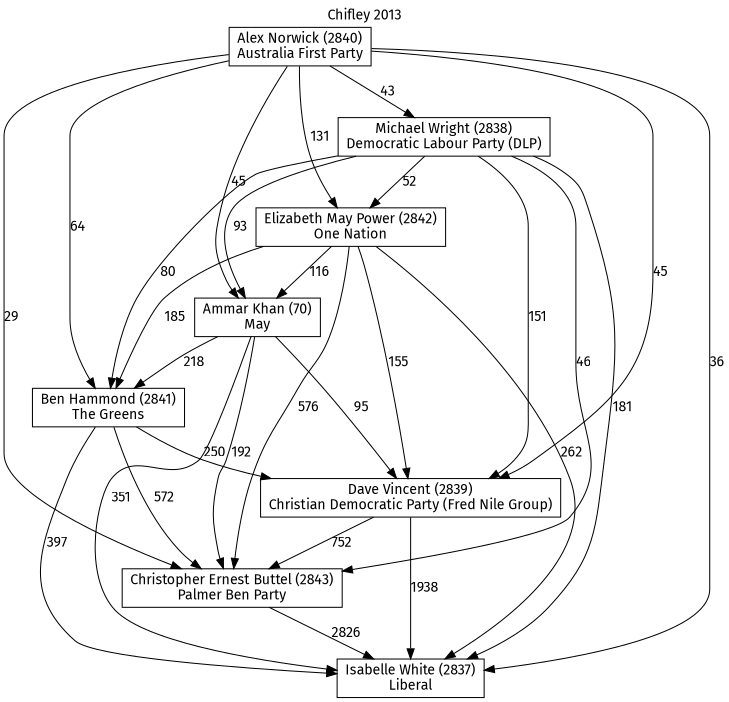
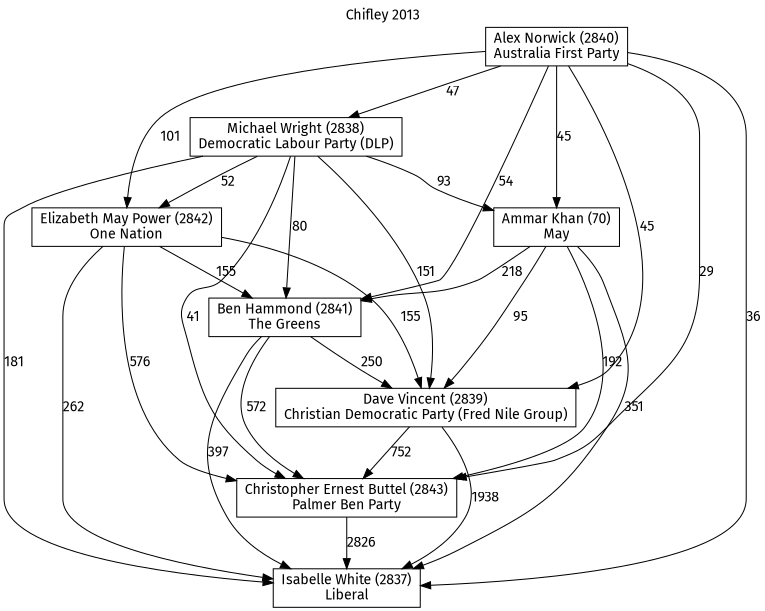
(388, 92) -> (453, 92)
(320, 137) -> (170, 137)
(78, 227) -> (506, 182)
(308, 269) -> none
(175, 317) -> (226, 272)
(584, 362) -> (193, 317)
